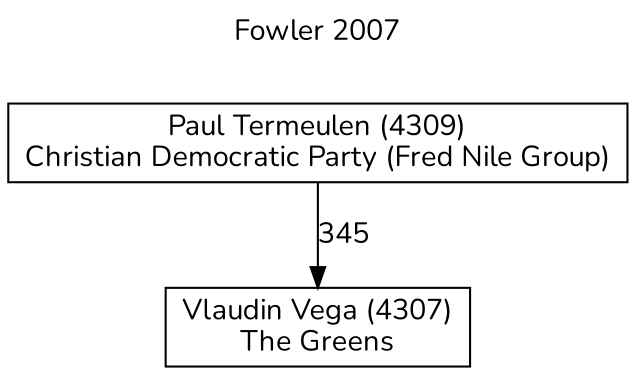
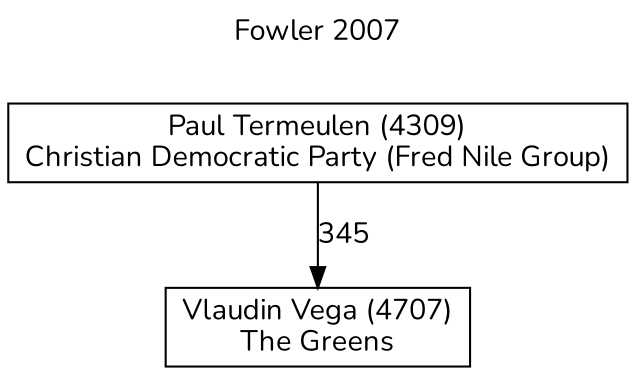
(318, 327) -> (318, 327)
